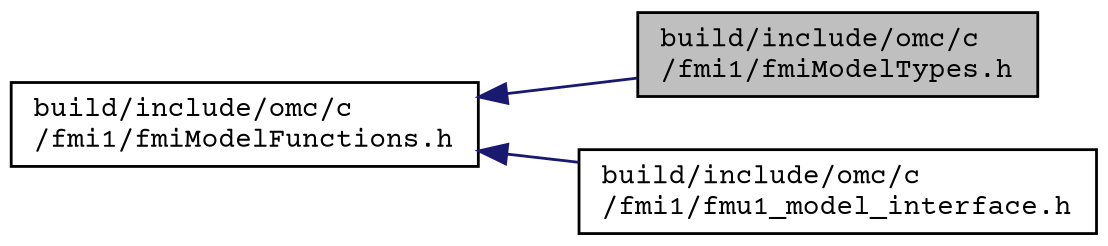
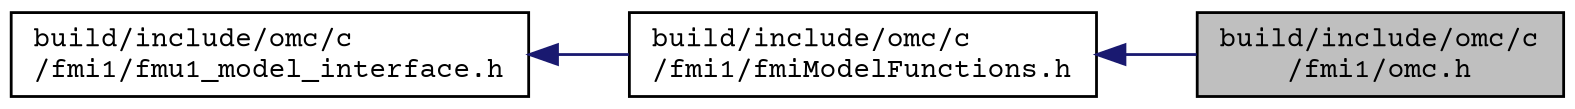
(838, 55) -> (1380, 55)
(543, 158) -> (593, 55)
